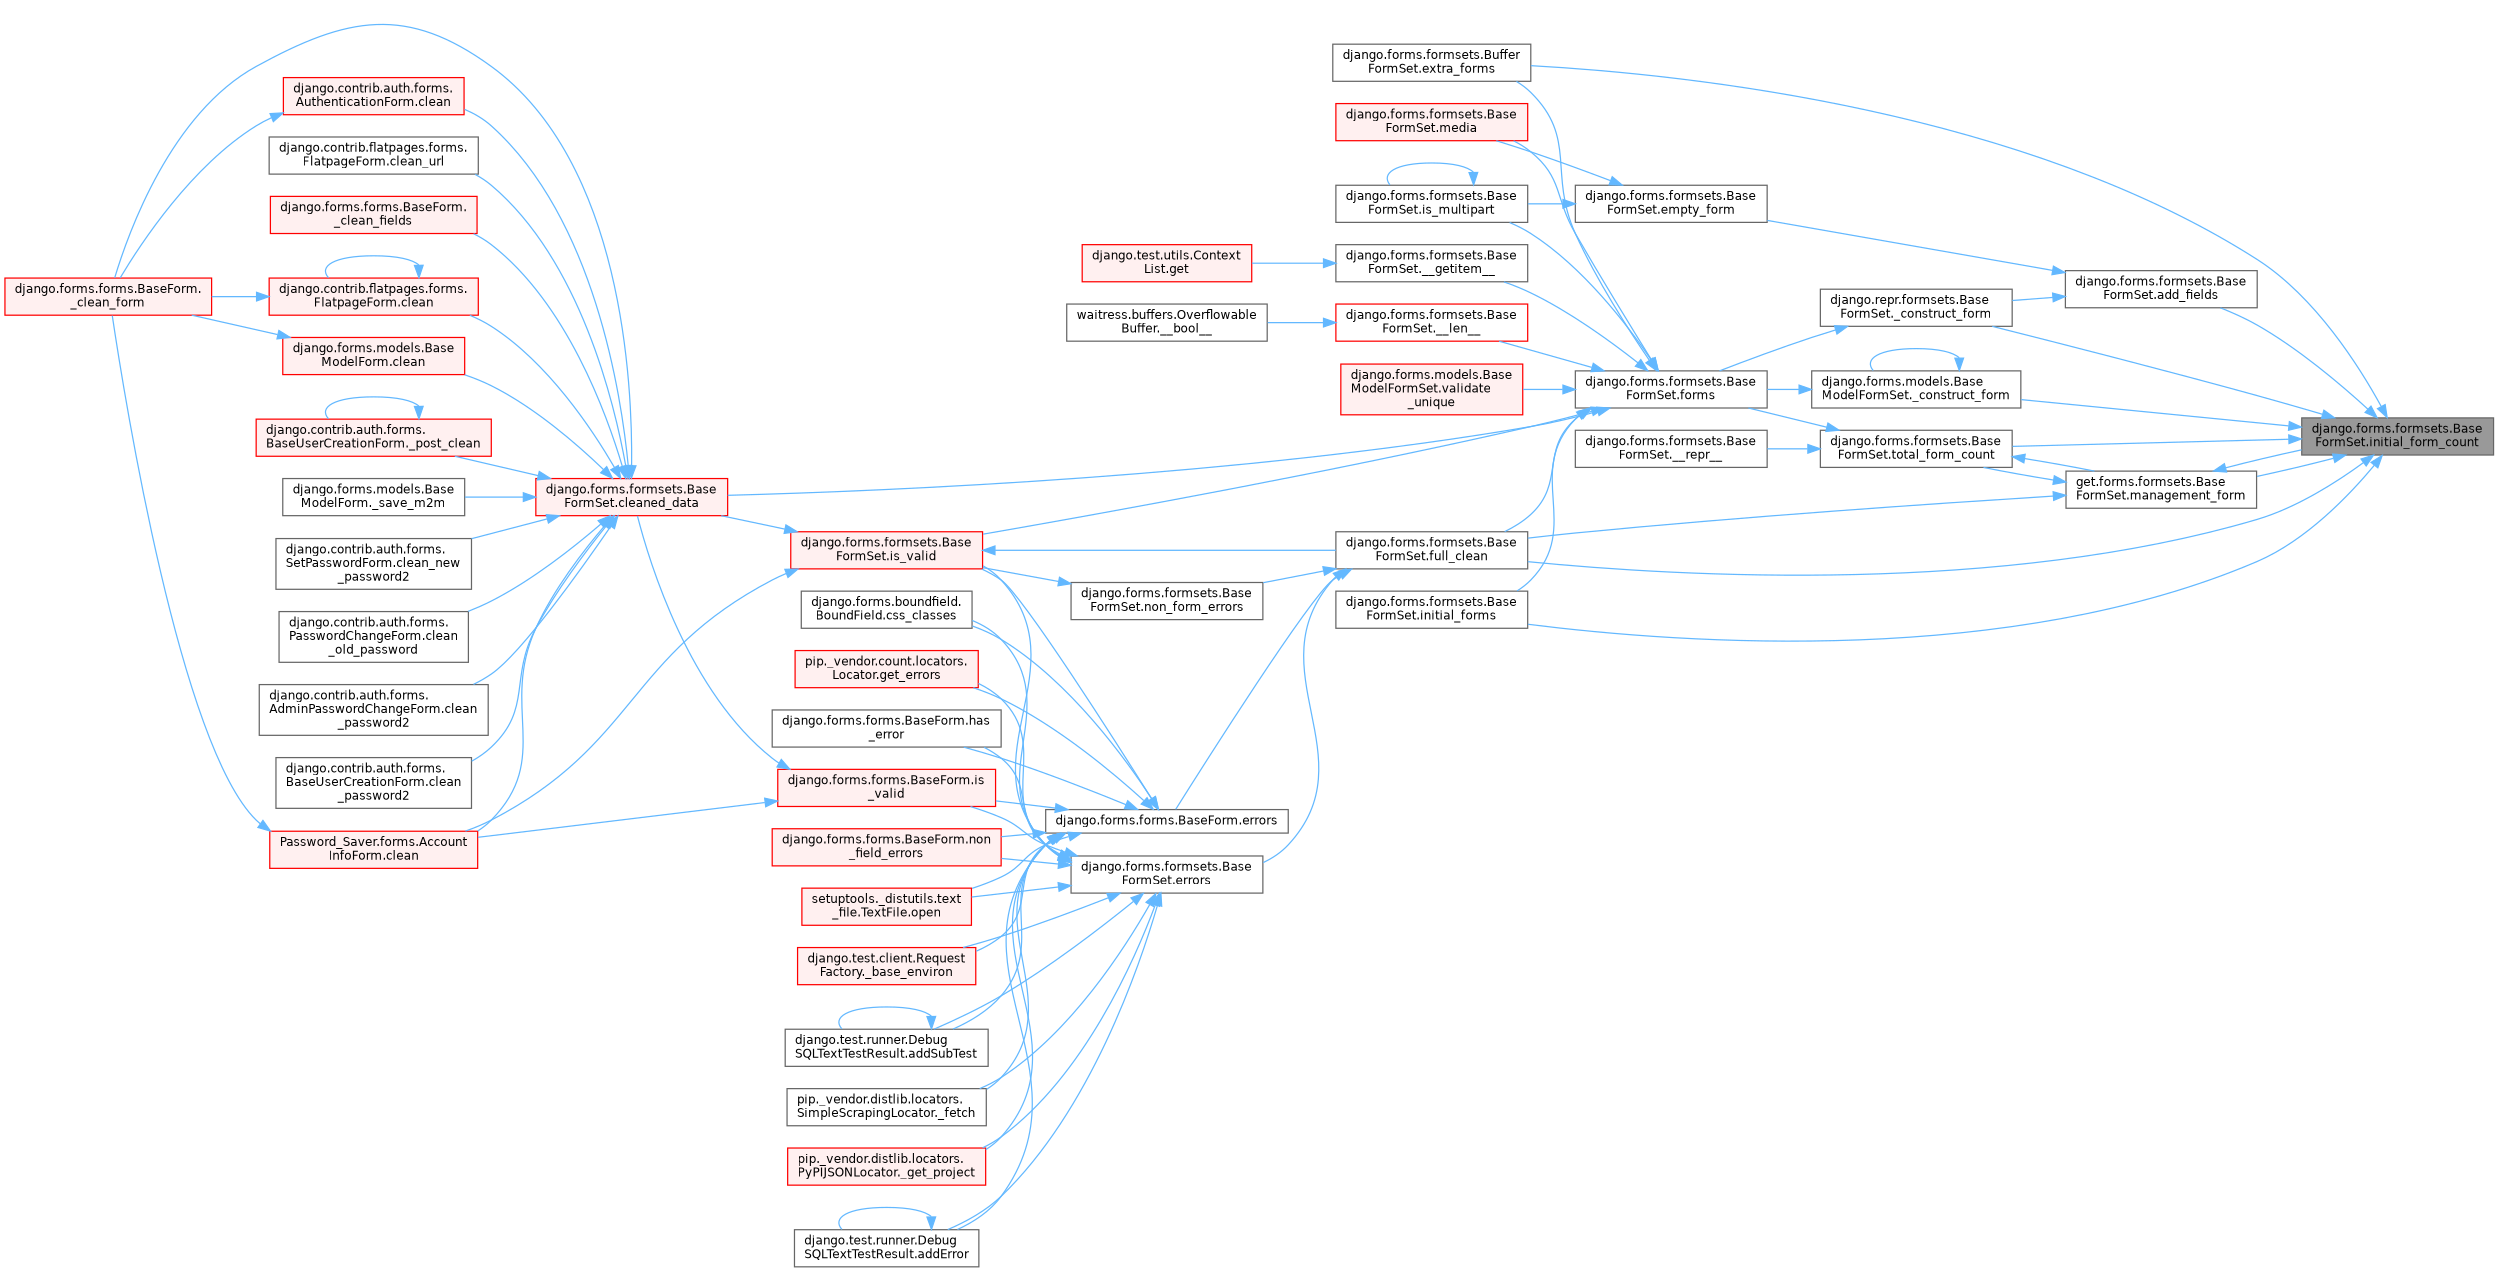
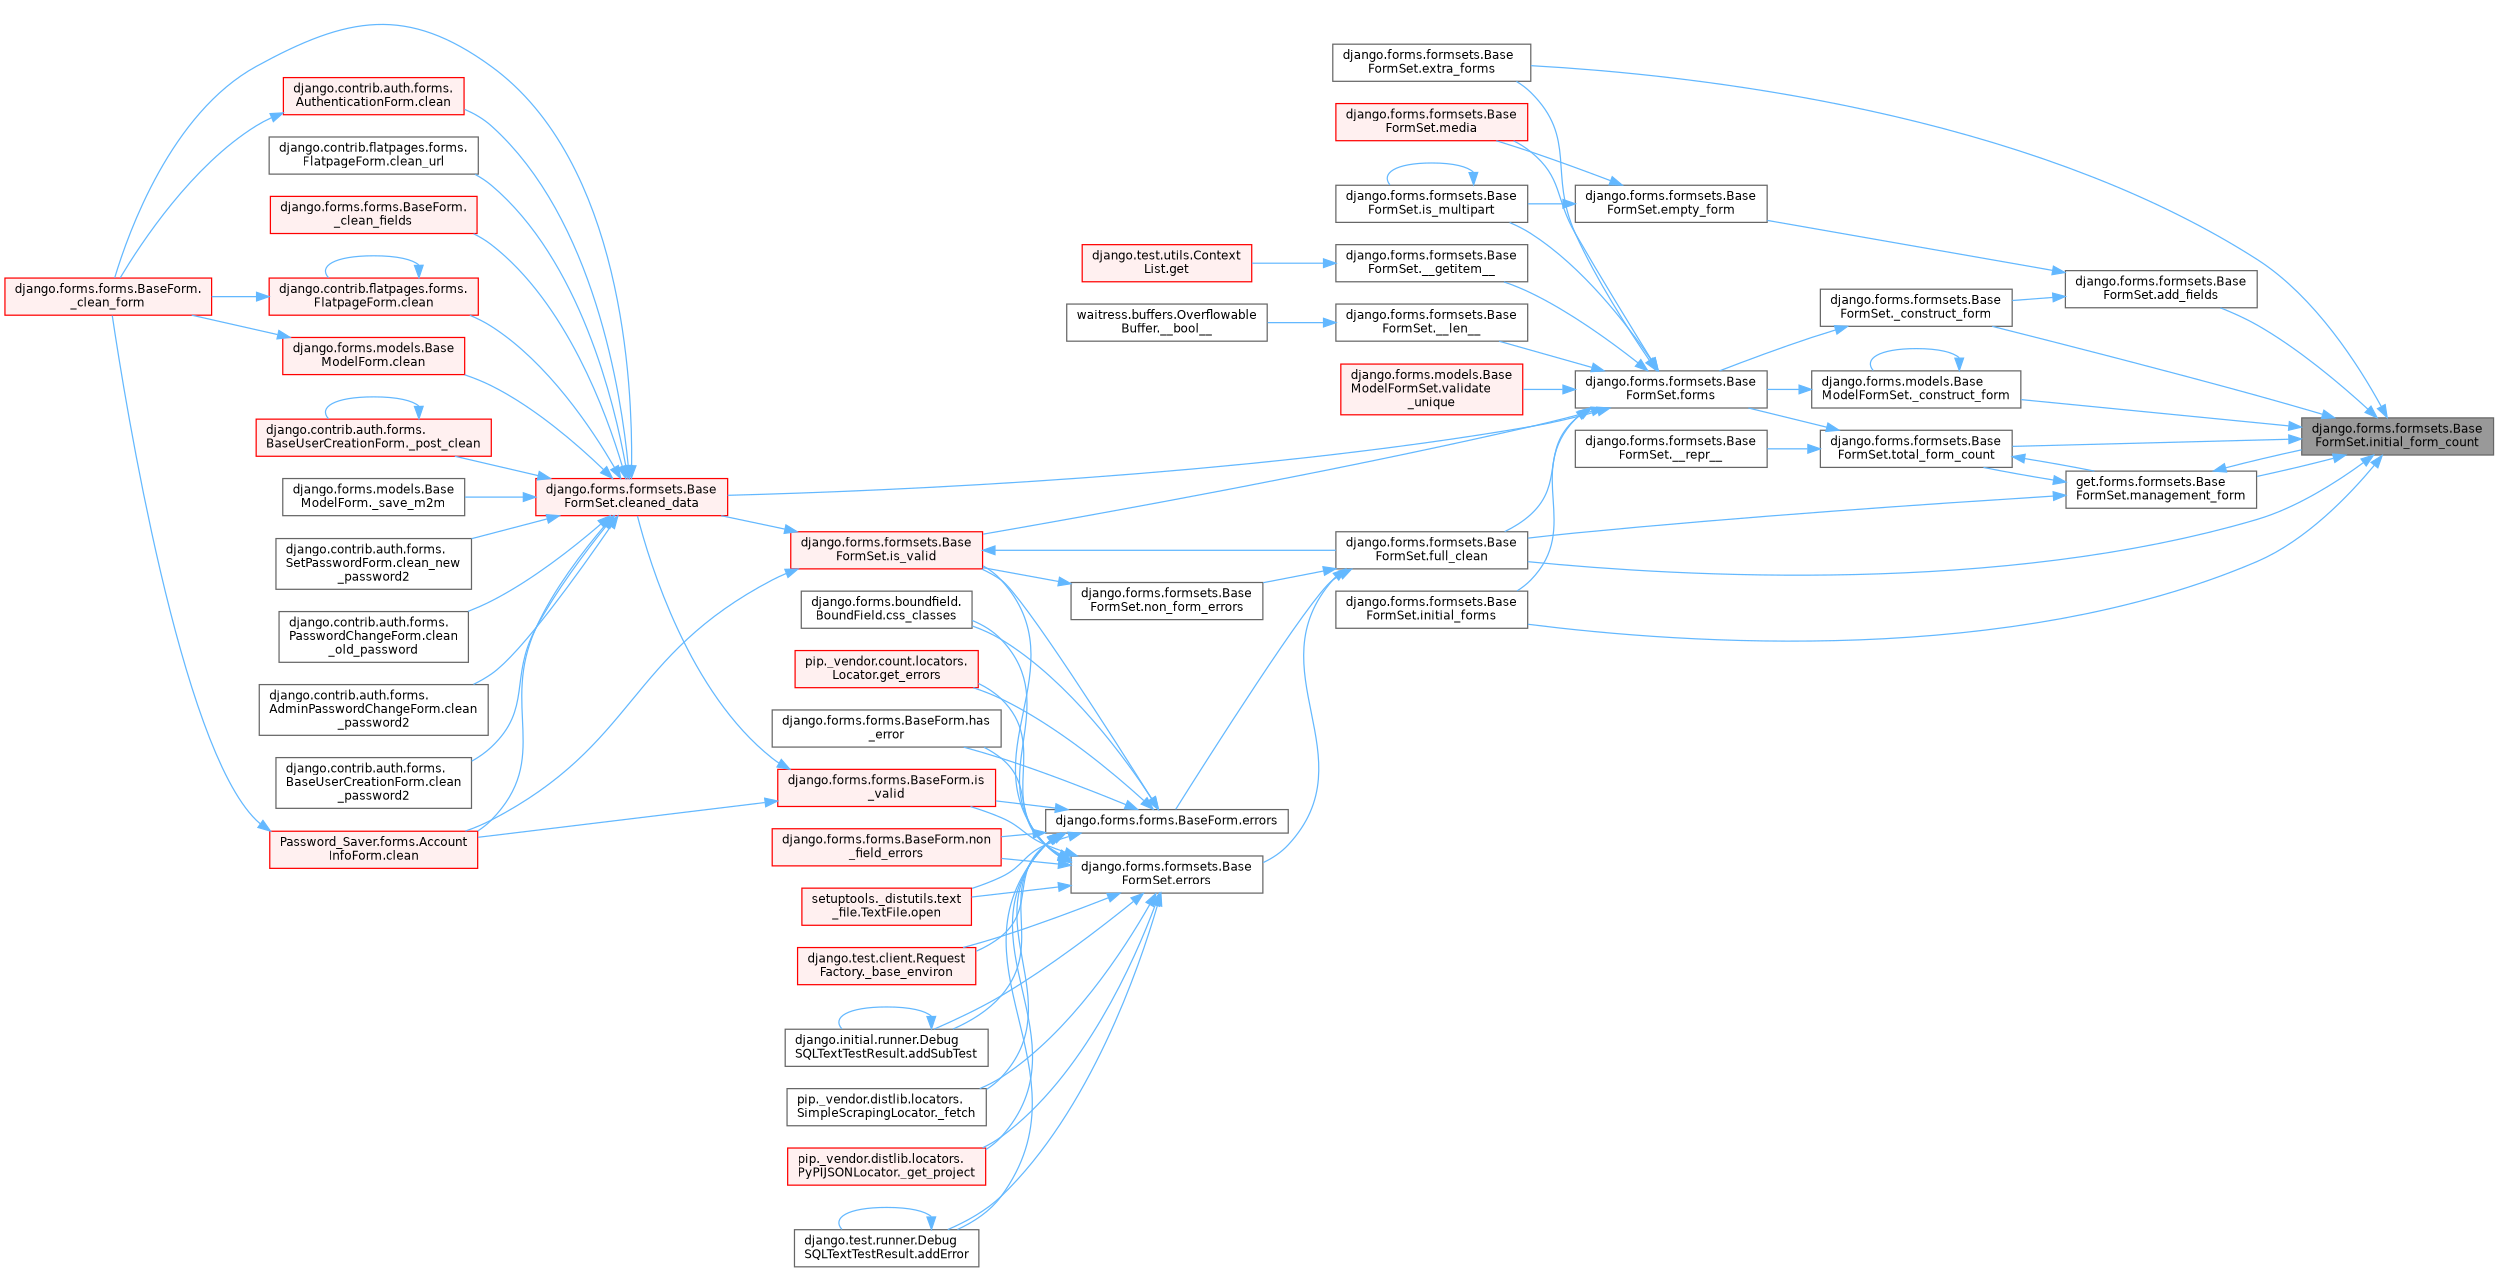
(1432, 63) -> (1432, 63)
(1916, 308) -> (1916, 308)
(1432, 323) -> (1432, 323)
(887, 1048) -> (887, 1048)
